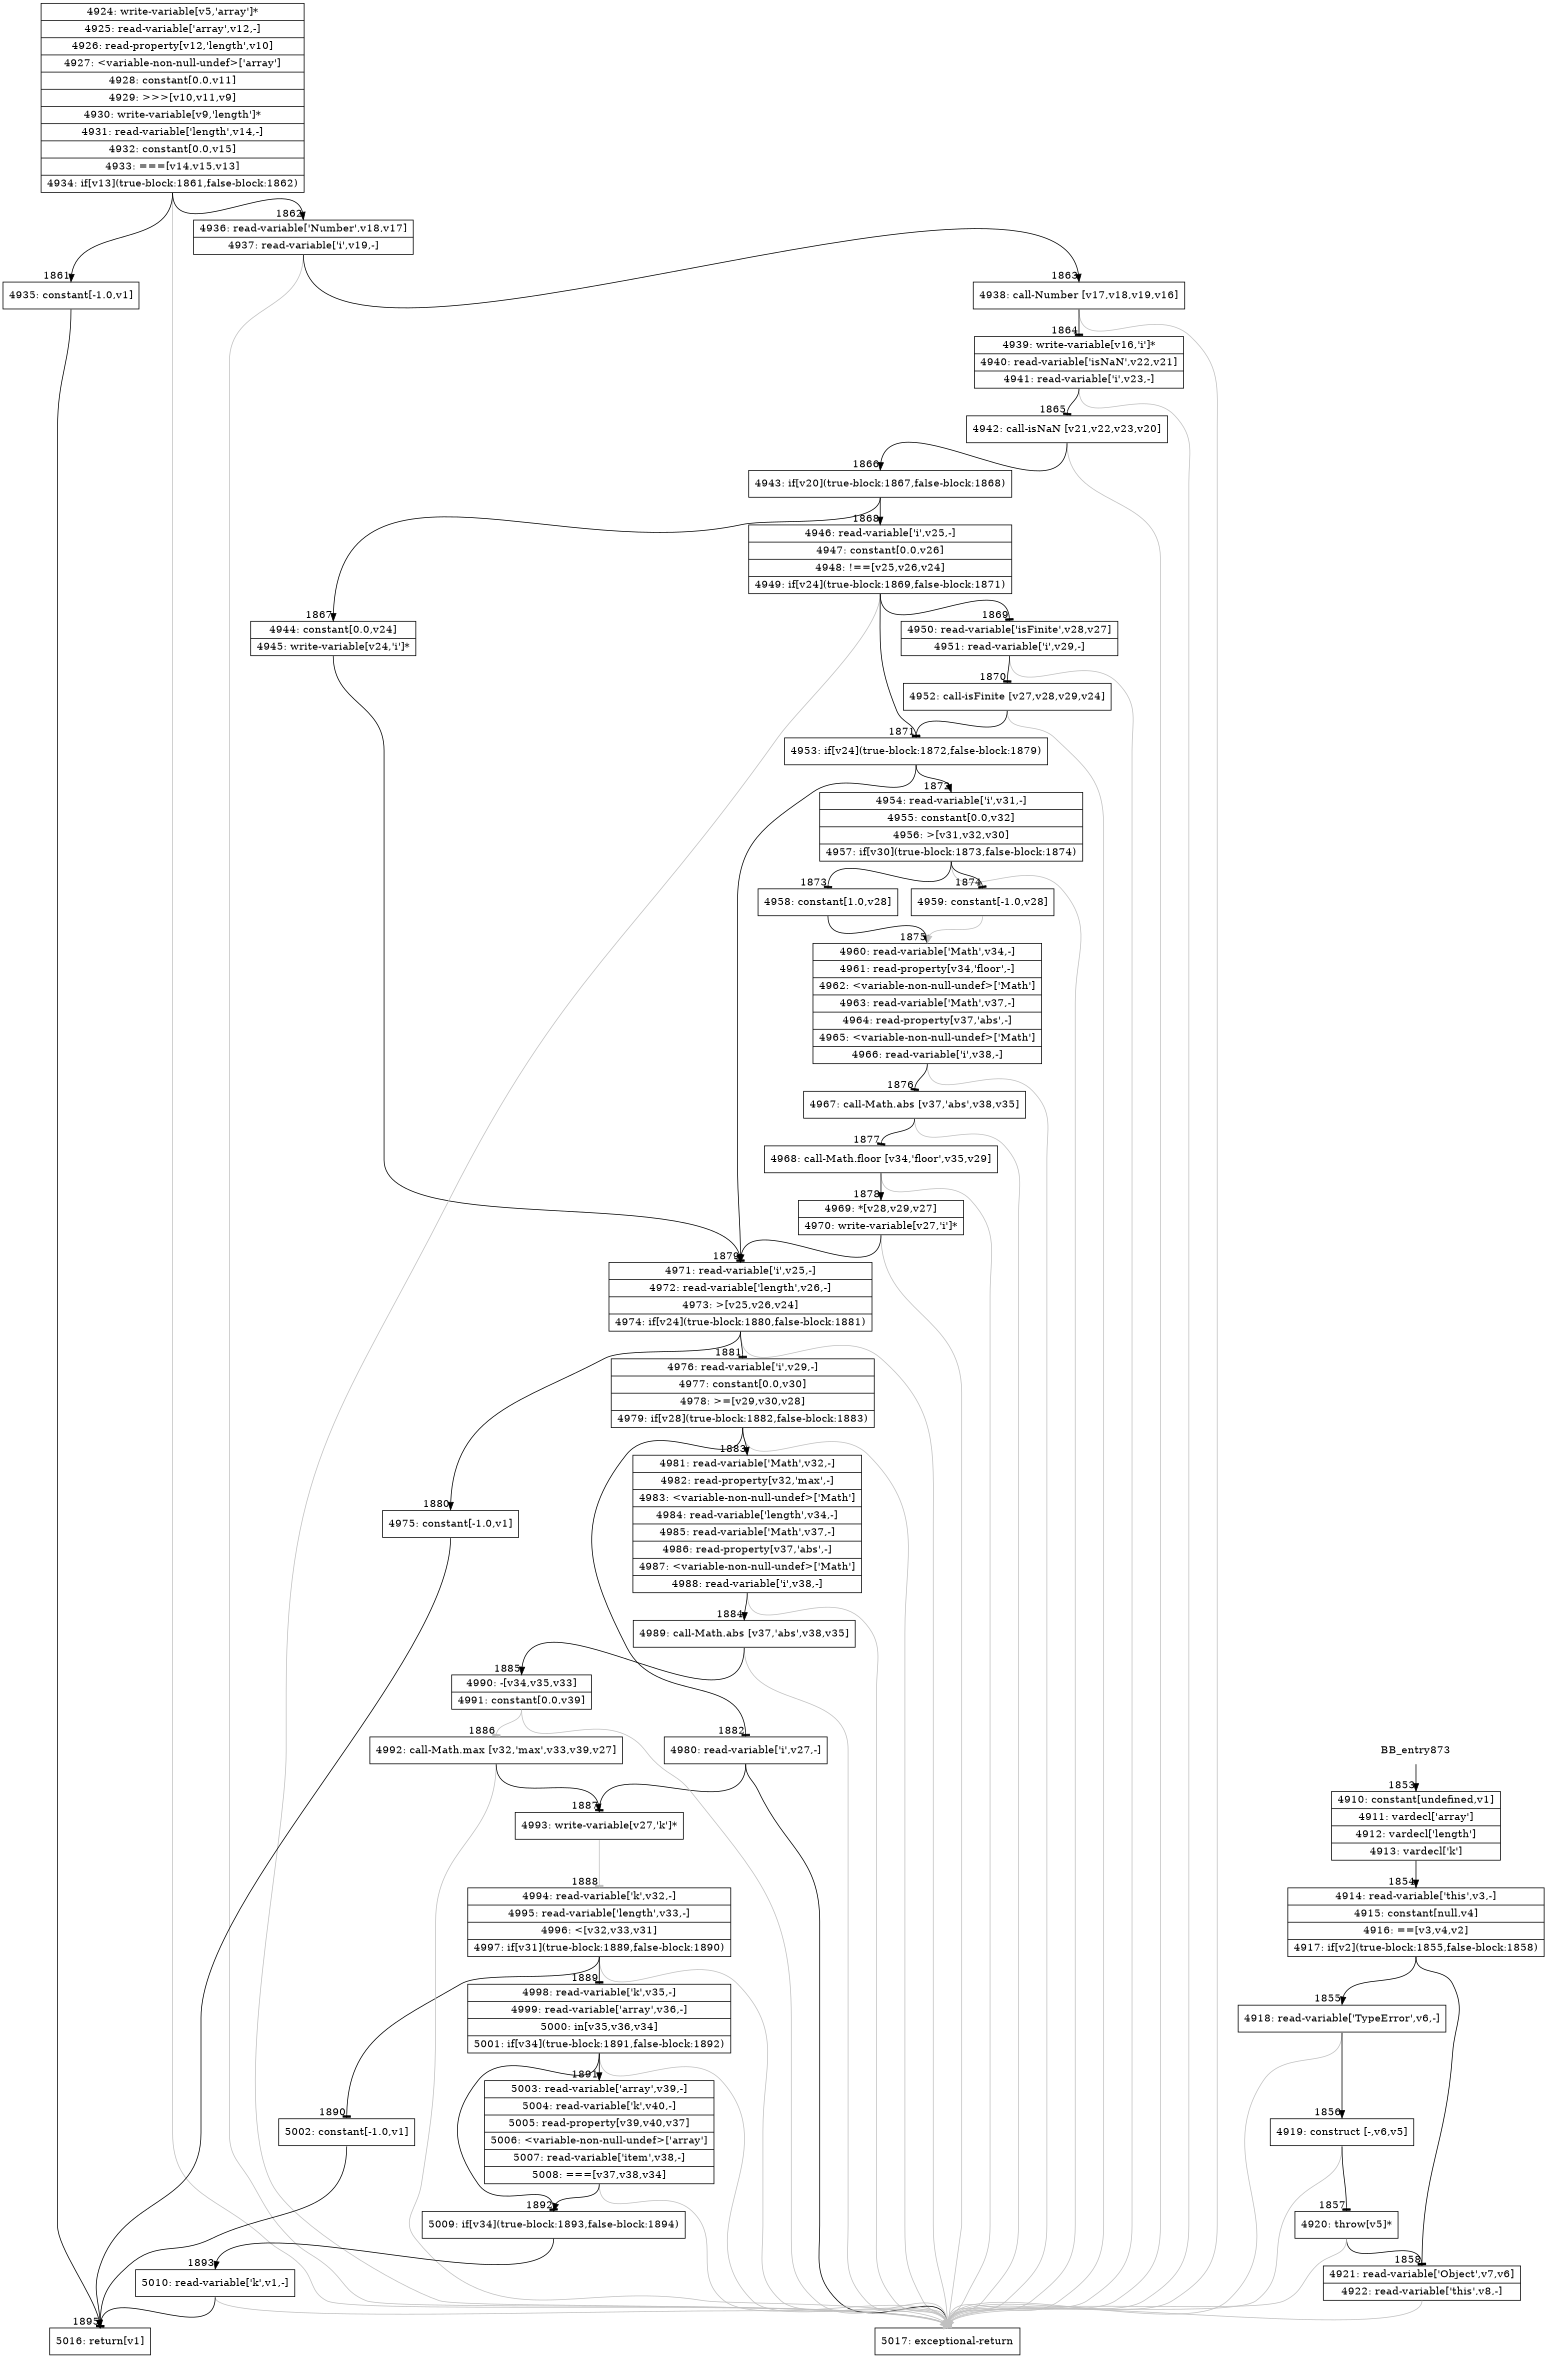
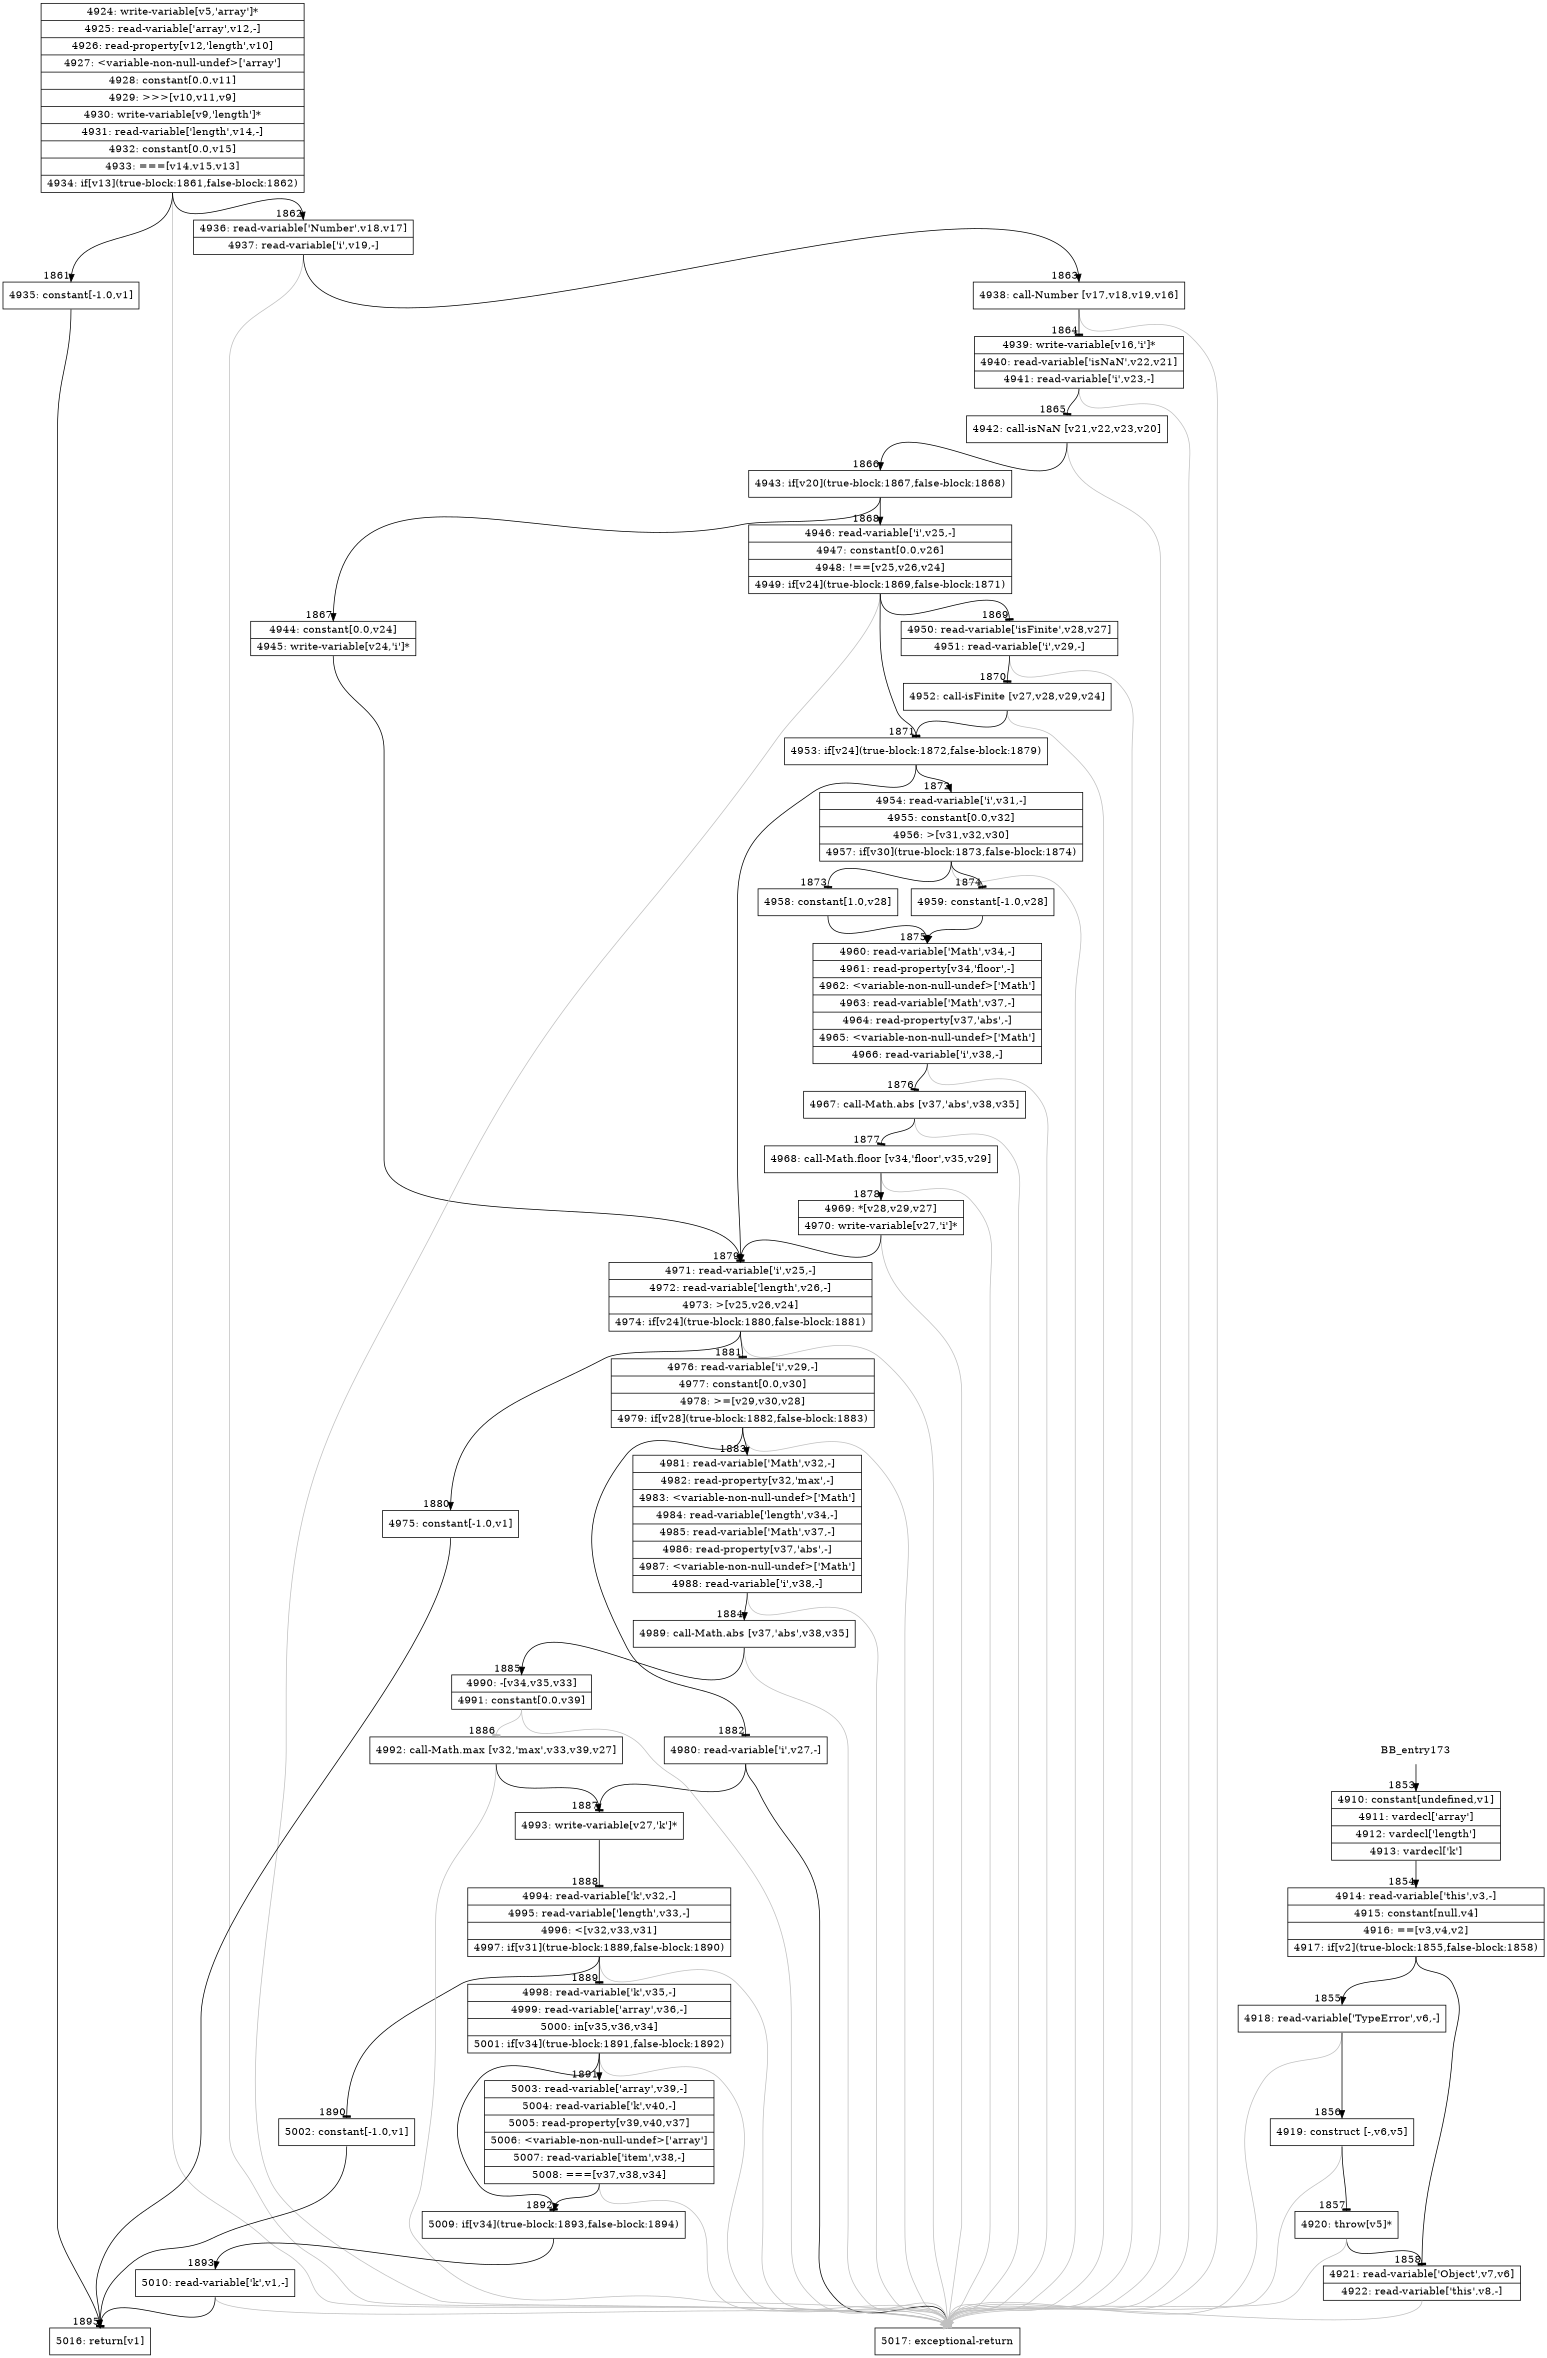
(959, 930) -> (959, 930)
(1416, 1750) -> (1416, 1750)
(599, 1862) -> (599, 1862)
